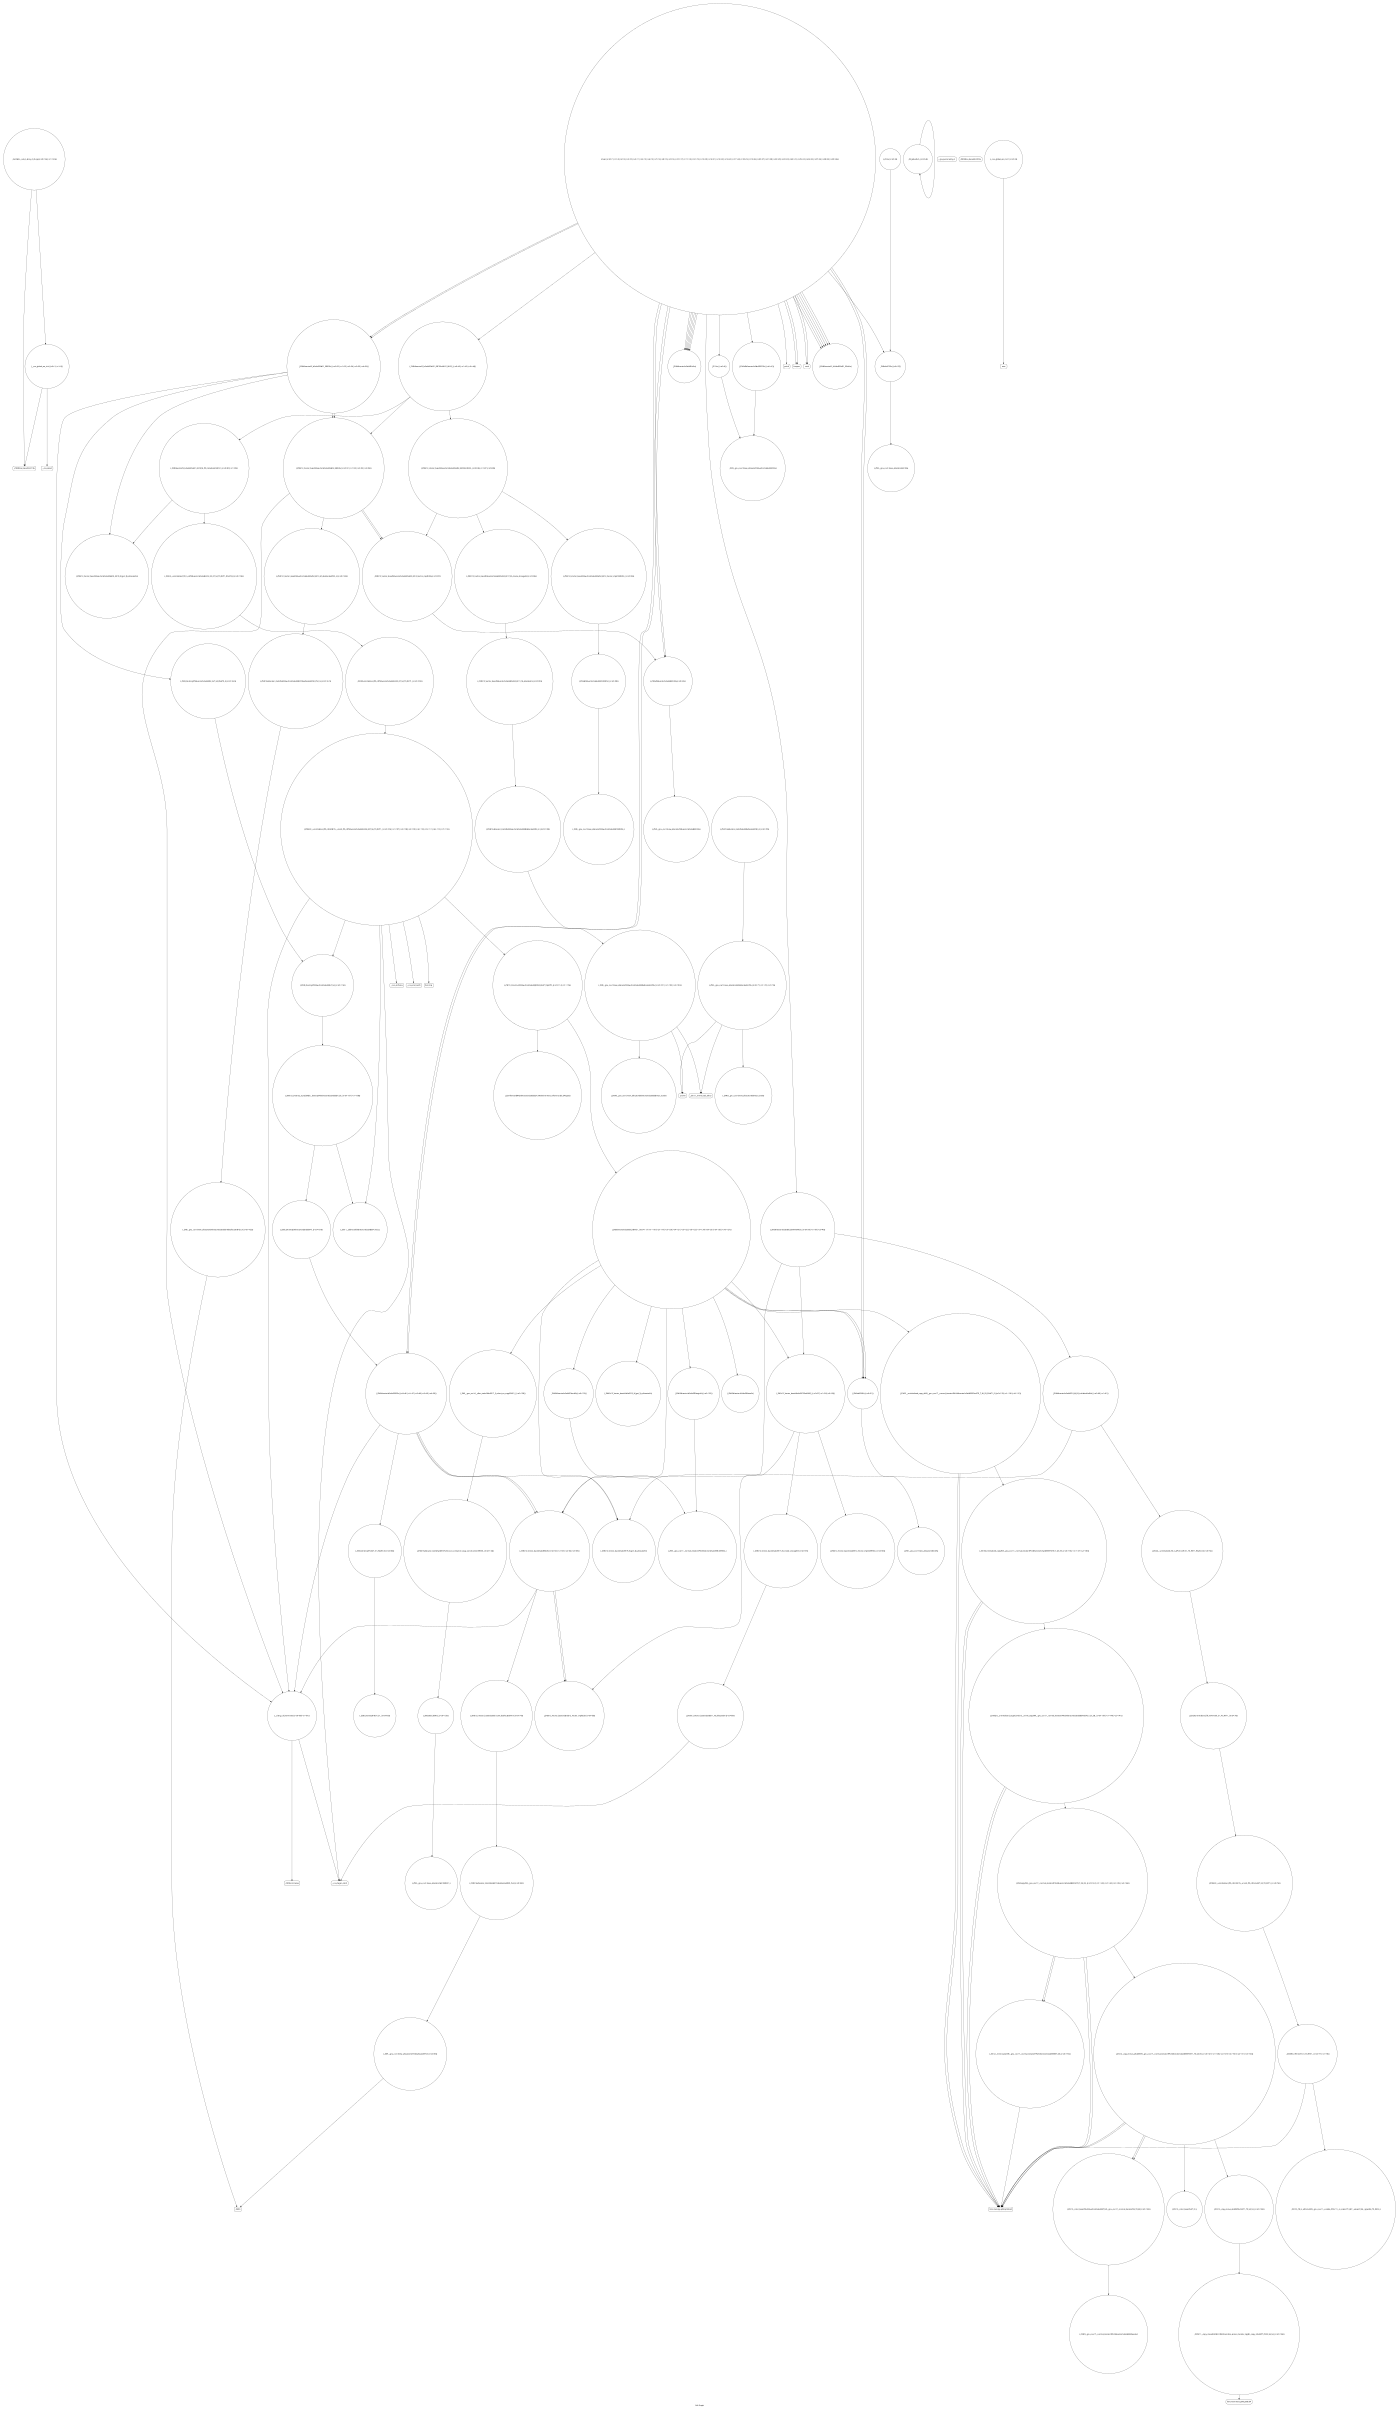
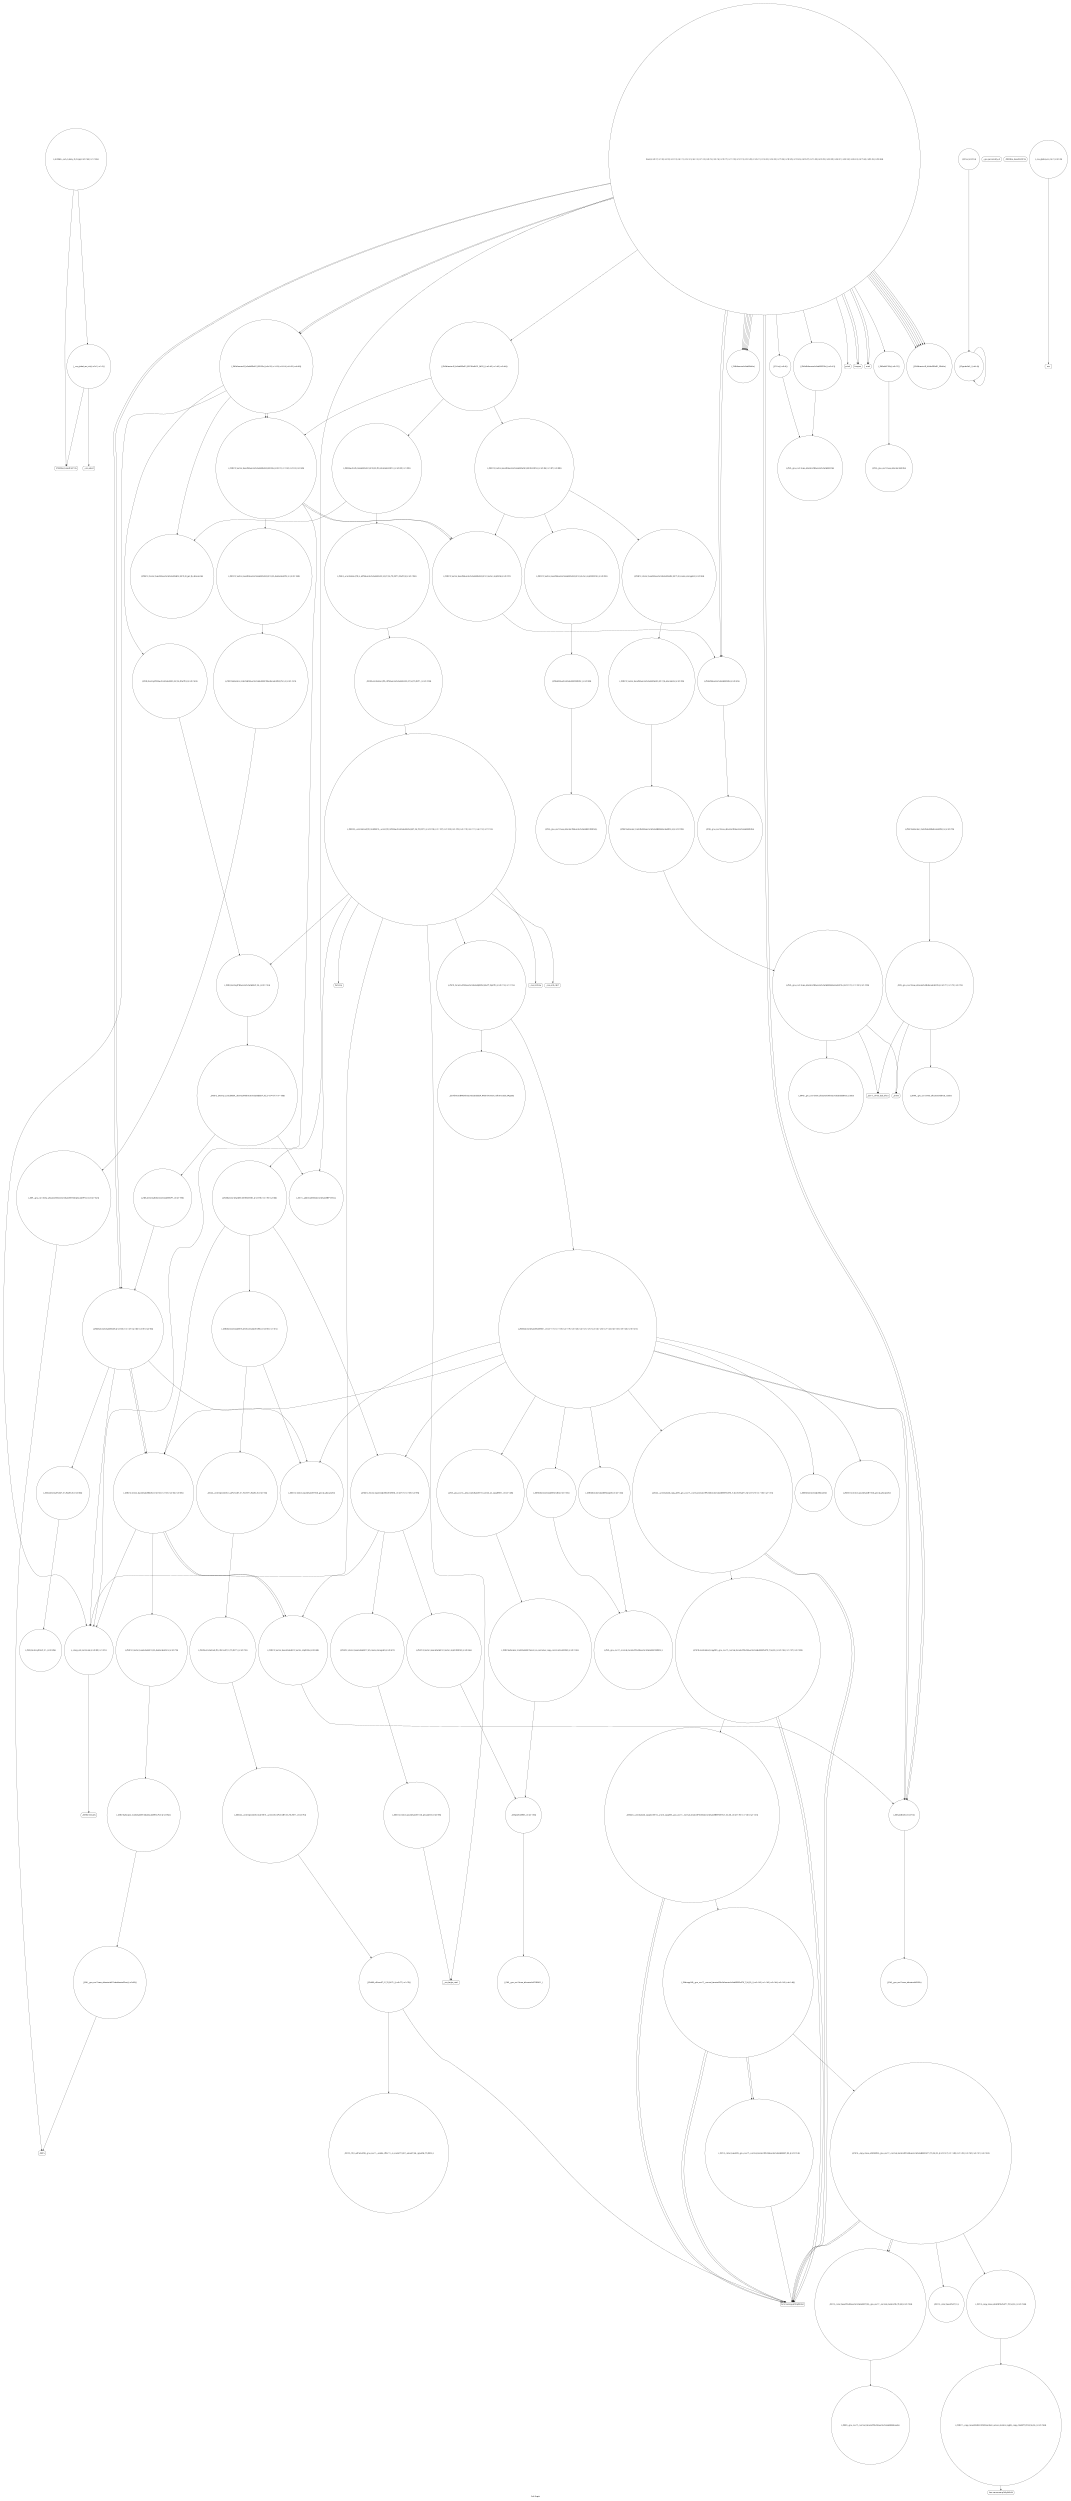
(890, 260) -> (969, 260)
none -> (599, 1726)
none -> (488, 1741)
(319, 1810) -> none
